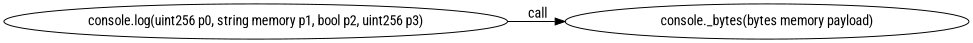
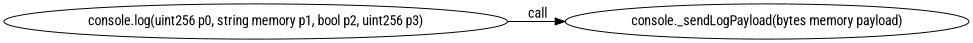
(767, 22) -> (767, 22)
